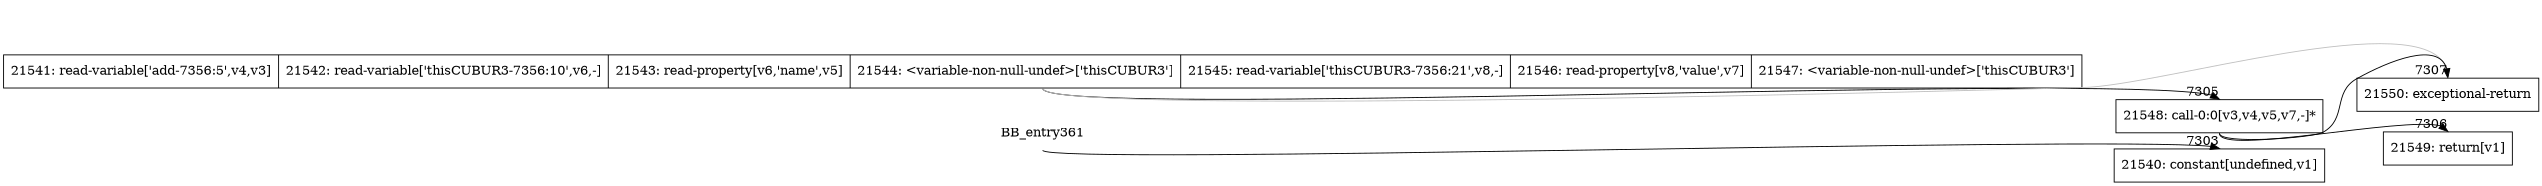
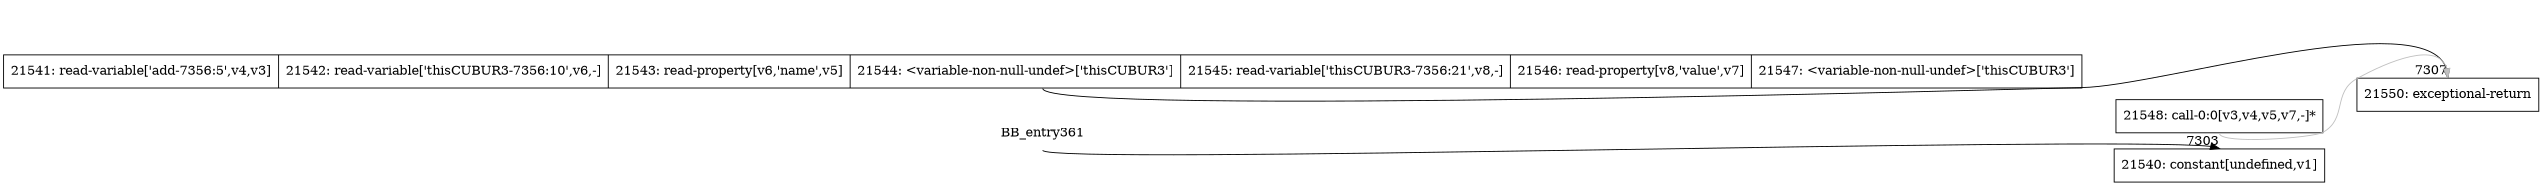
(1627, 94) -> none
(1750, 95) -> (1750, 95)
(2339, 108) -> (2339, 108)
(2448, 148) -> none
